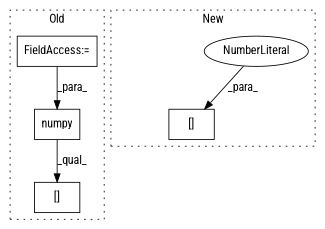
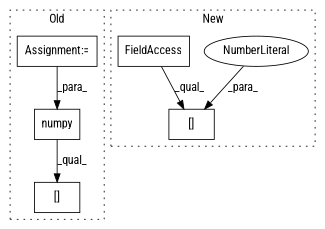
(57, 51) -> (57, 51)
none -> (154, 51)
